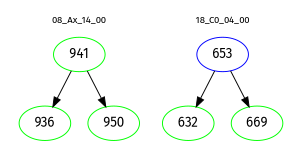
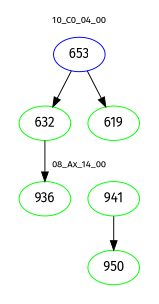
(223, 21) -> (79, 21)
(64, 85) -> (45, 162)
(257, 123) -> (114, 123)
